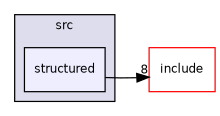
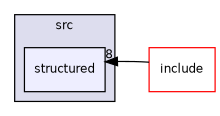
(123, 78) -> (133, 62)
